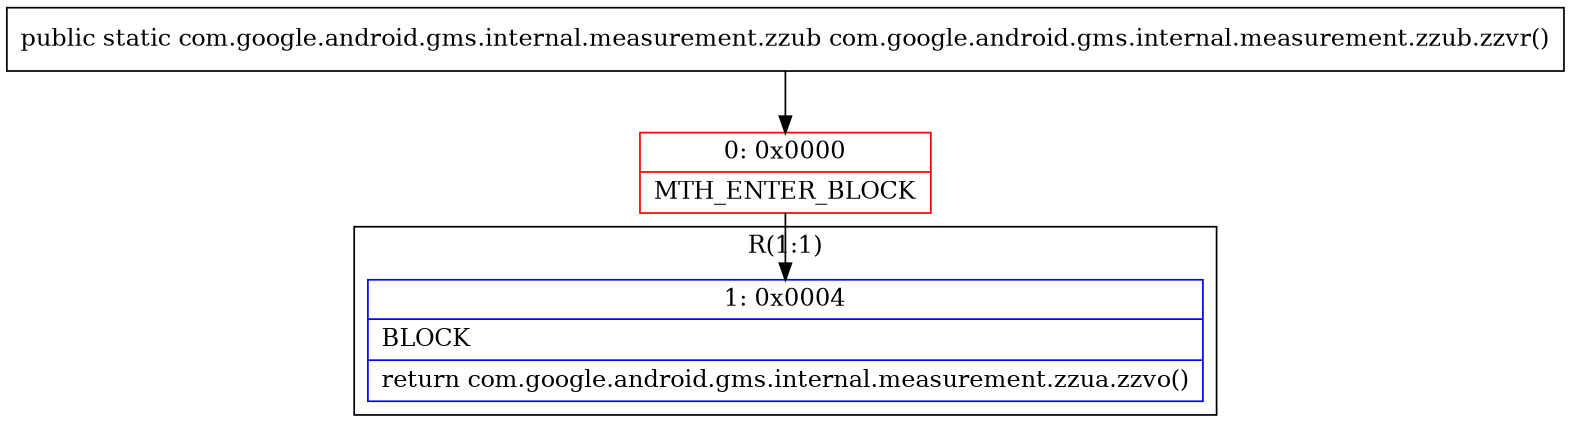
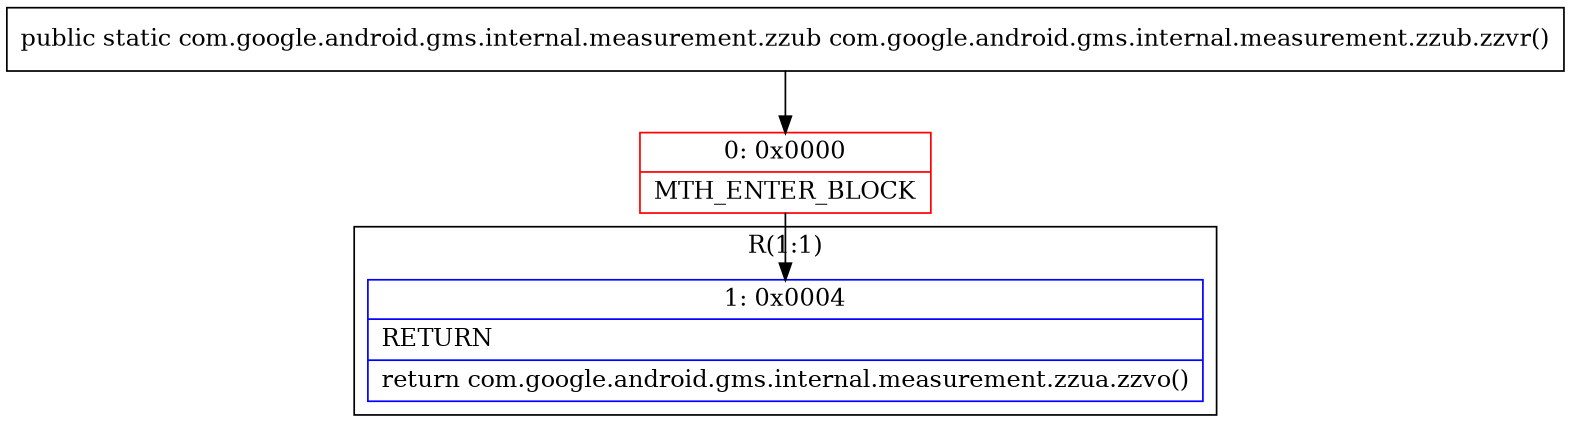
(426, 339) -> (437, 339)
